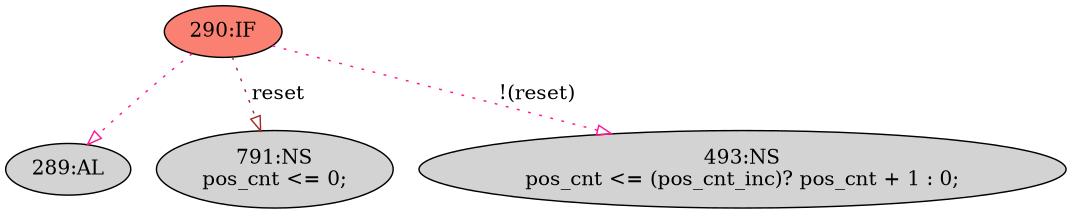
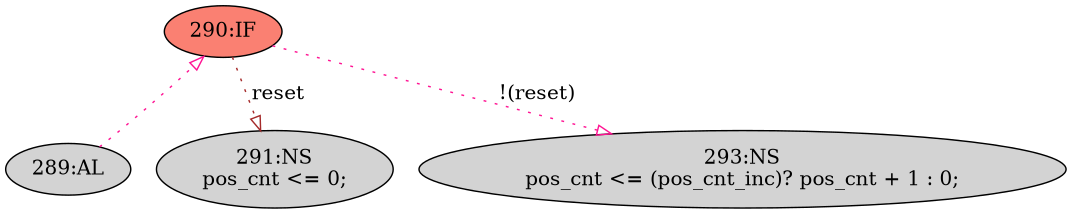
(144, 93) -> (147, 108)
(275, 169) -> (275, 169)
(743, 169) -> (743, 169)
